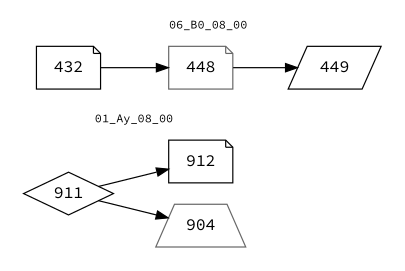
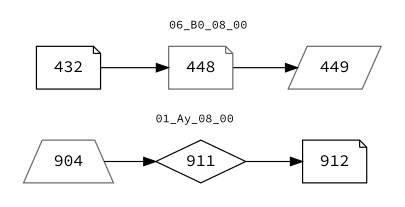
(335, 68) -> (335, 68)
(127, 208) -> (124, 162)
